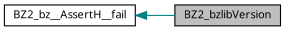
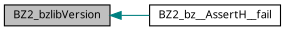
(161, 15) -> (135, 15)
